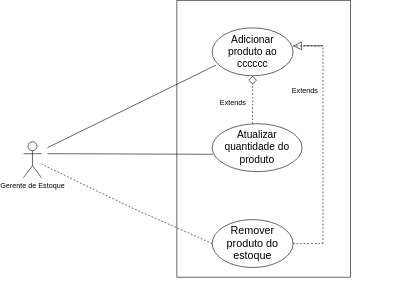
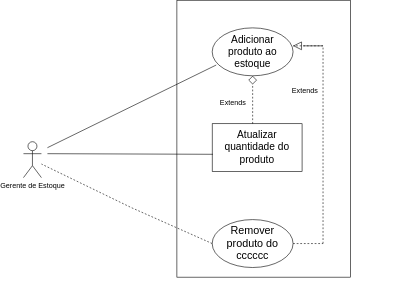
(253, 52) -> (253, 52)
(257, 148) -> (257, 148)
(253, 244) -> (253, 244)
